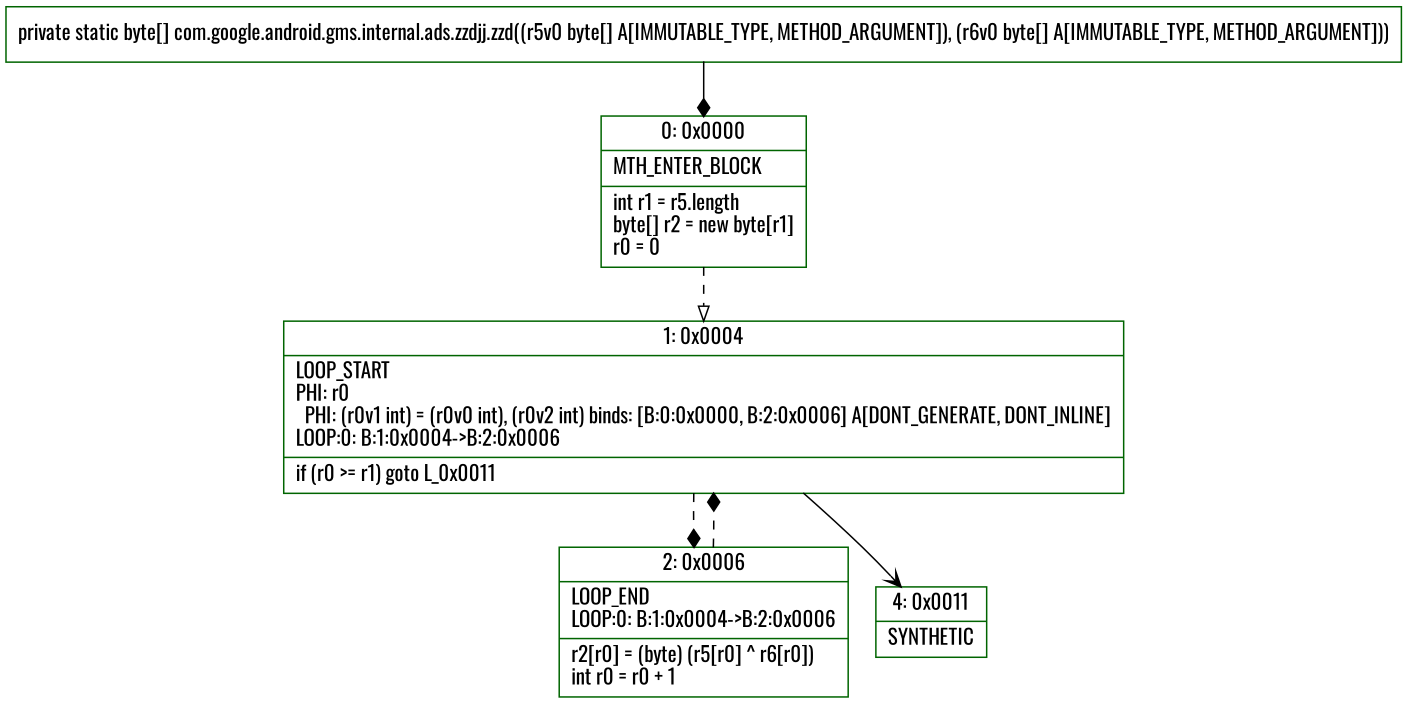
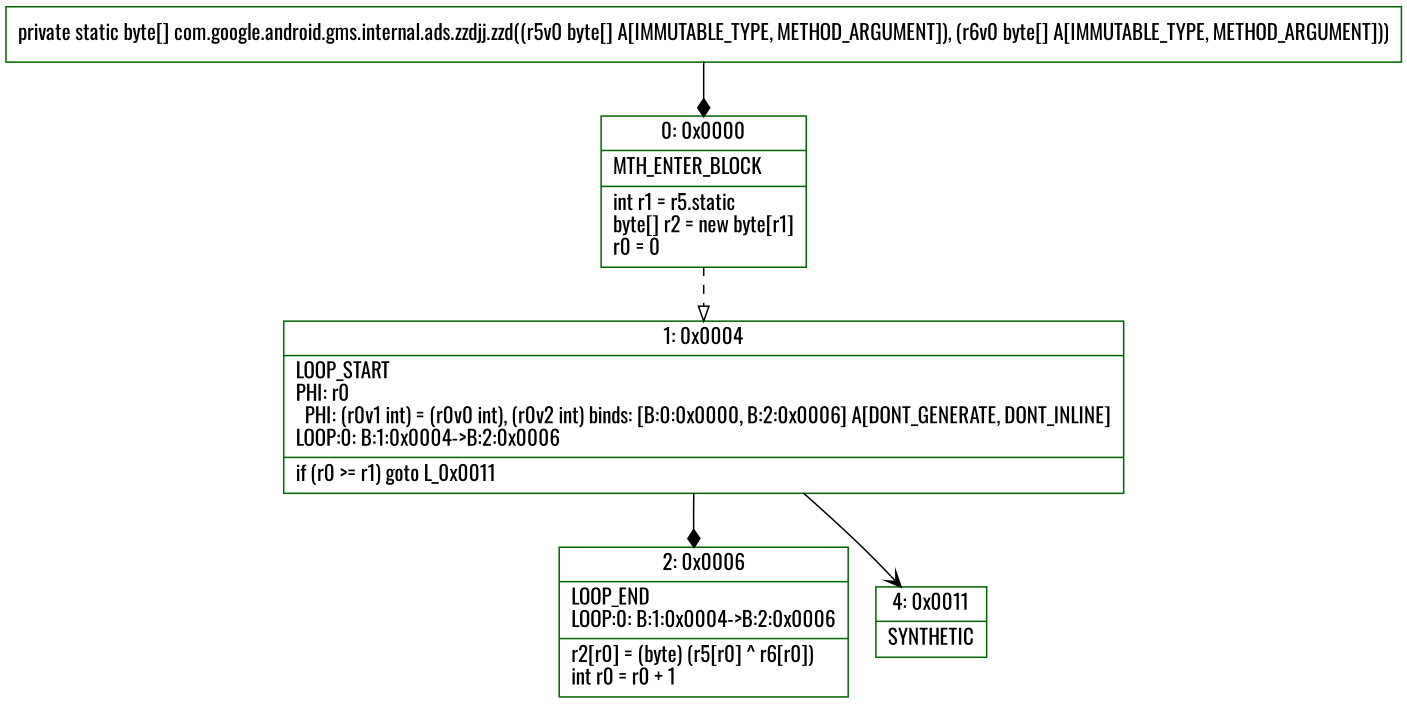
(677, 204) -> (674, 204)
(694, 511) -> (694, 511)
(714, 529) -> none
